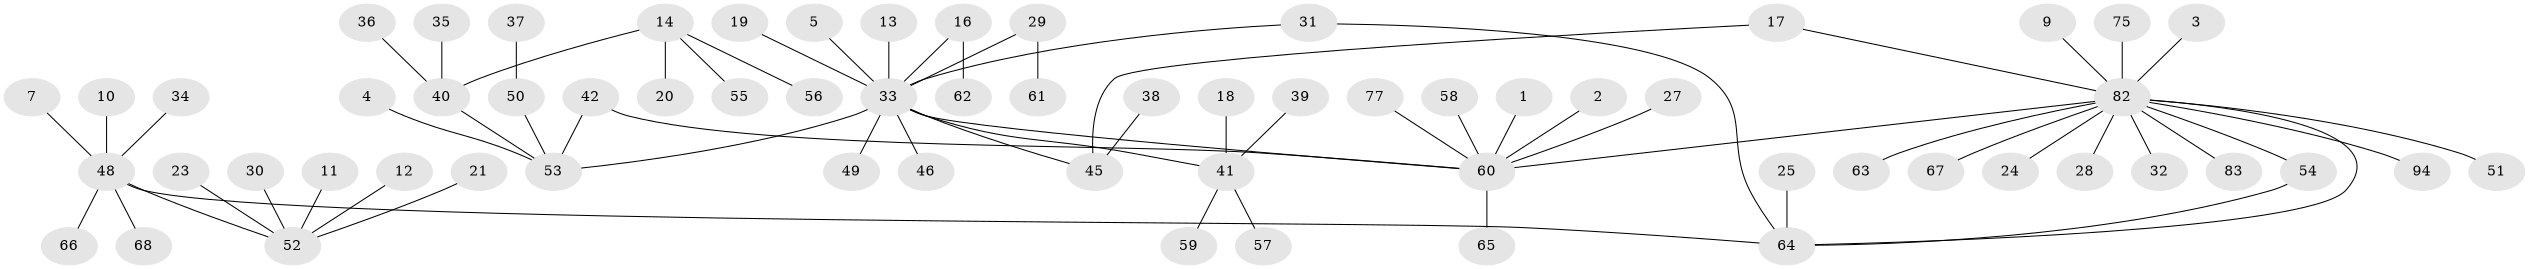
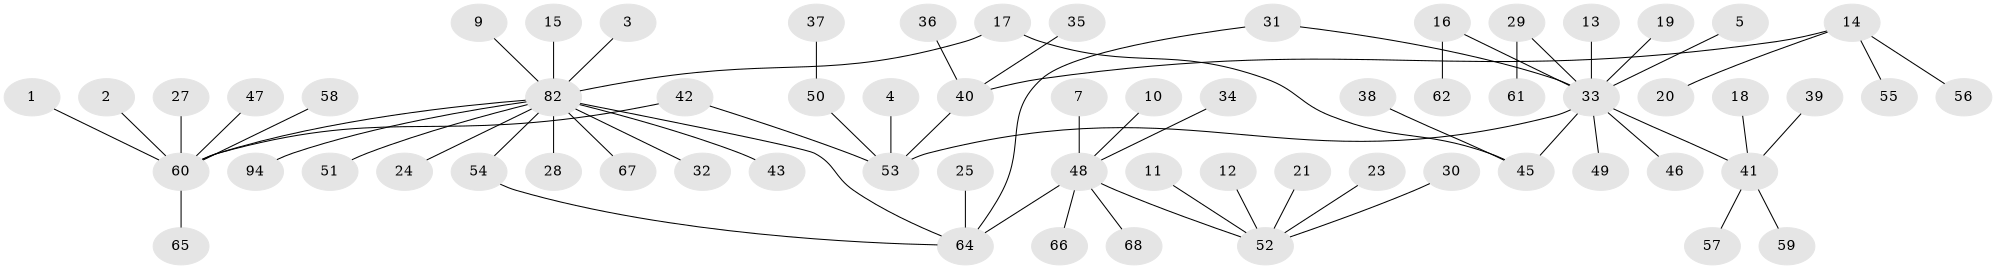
(2122, 23) -> (554, 23)
(1375, 97) -> (256, 97)
(1142, 142) -> none
(1861, 172) -> none
(2234, 172) -> (777, 172)
